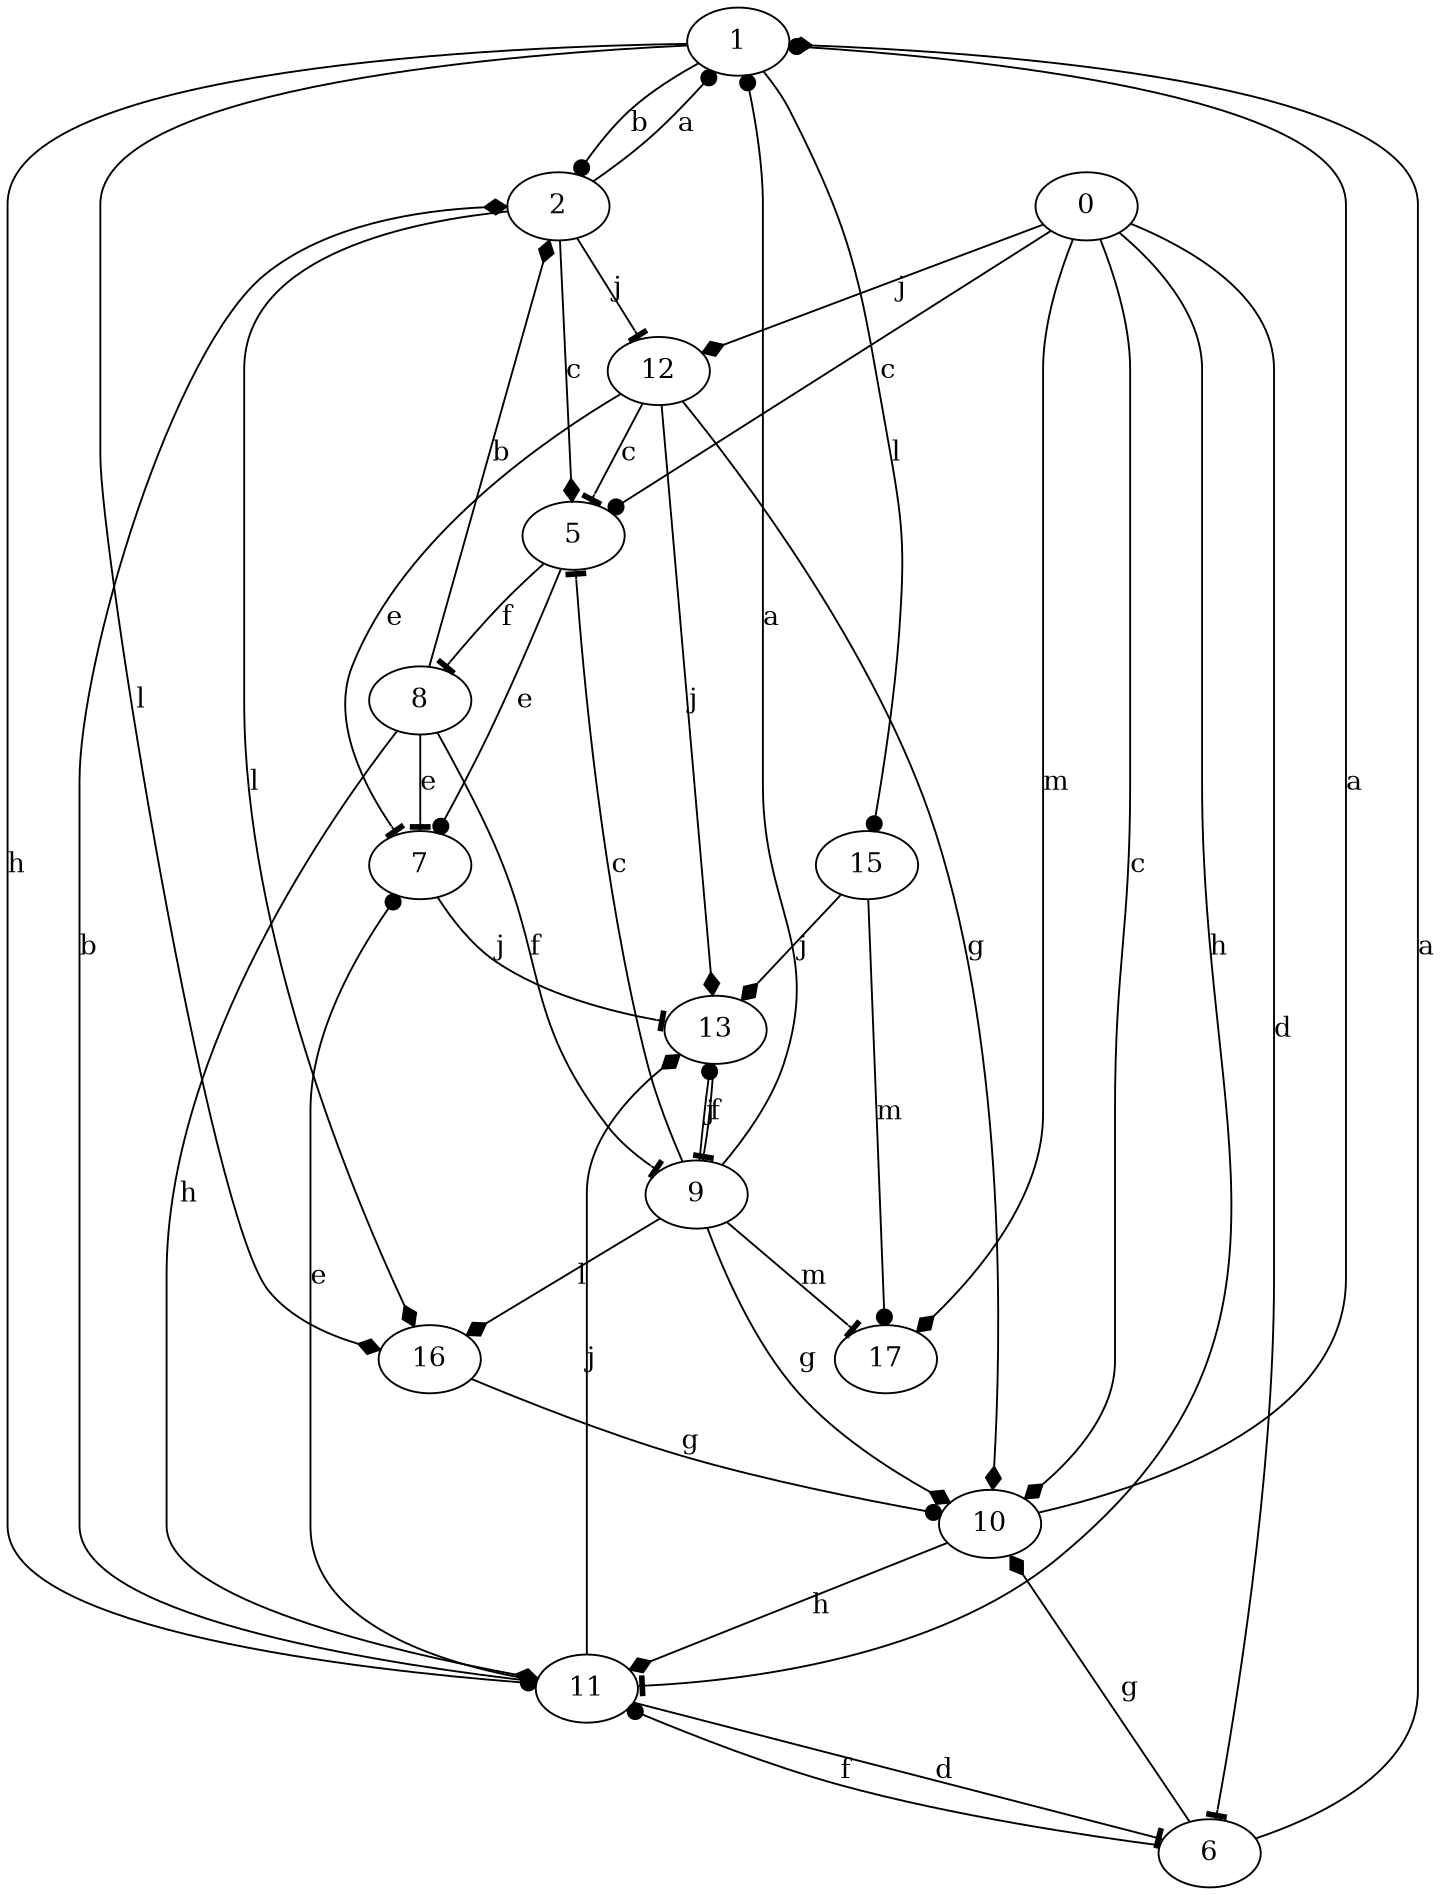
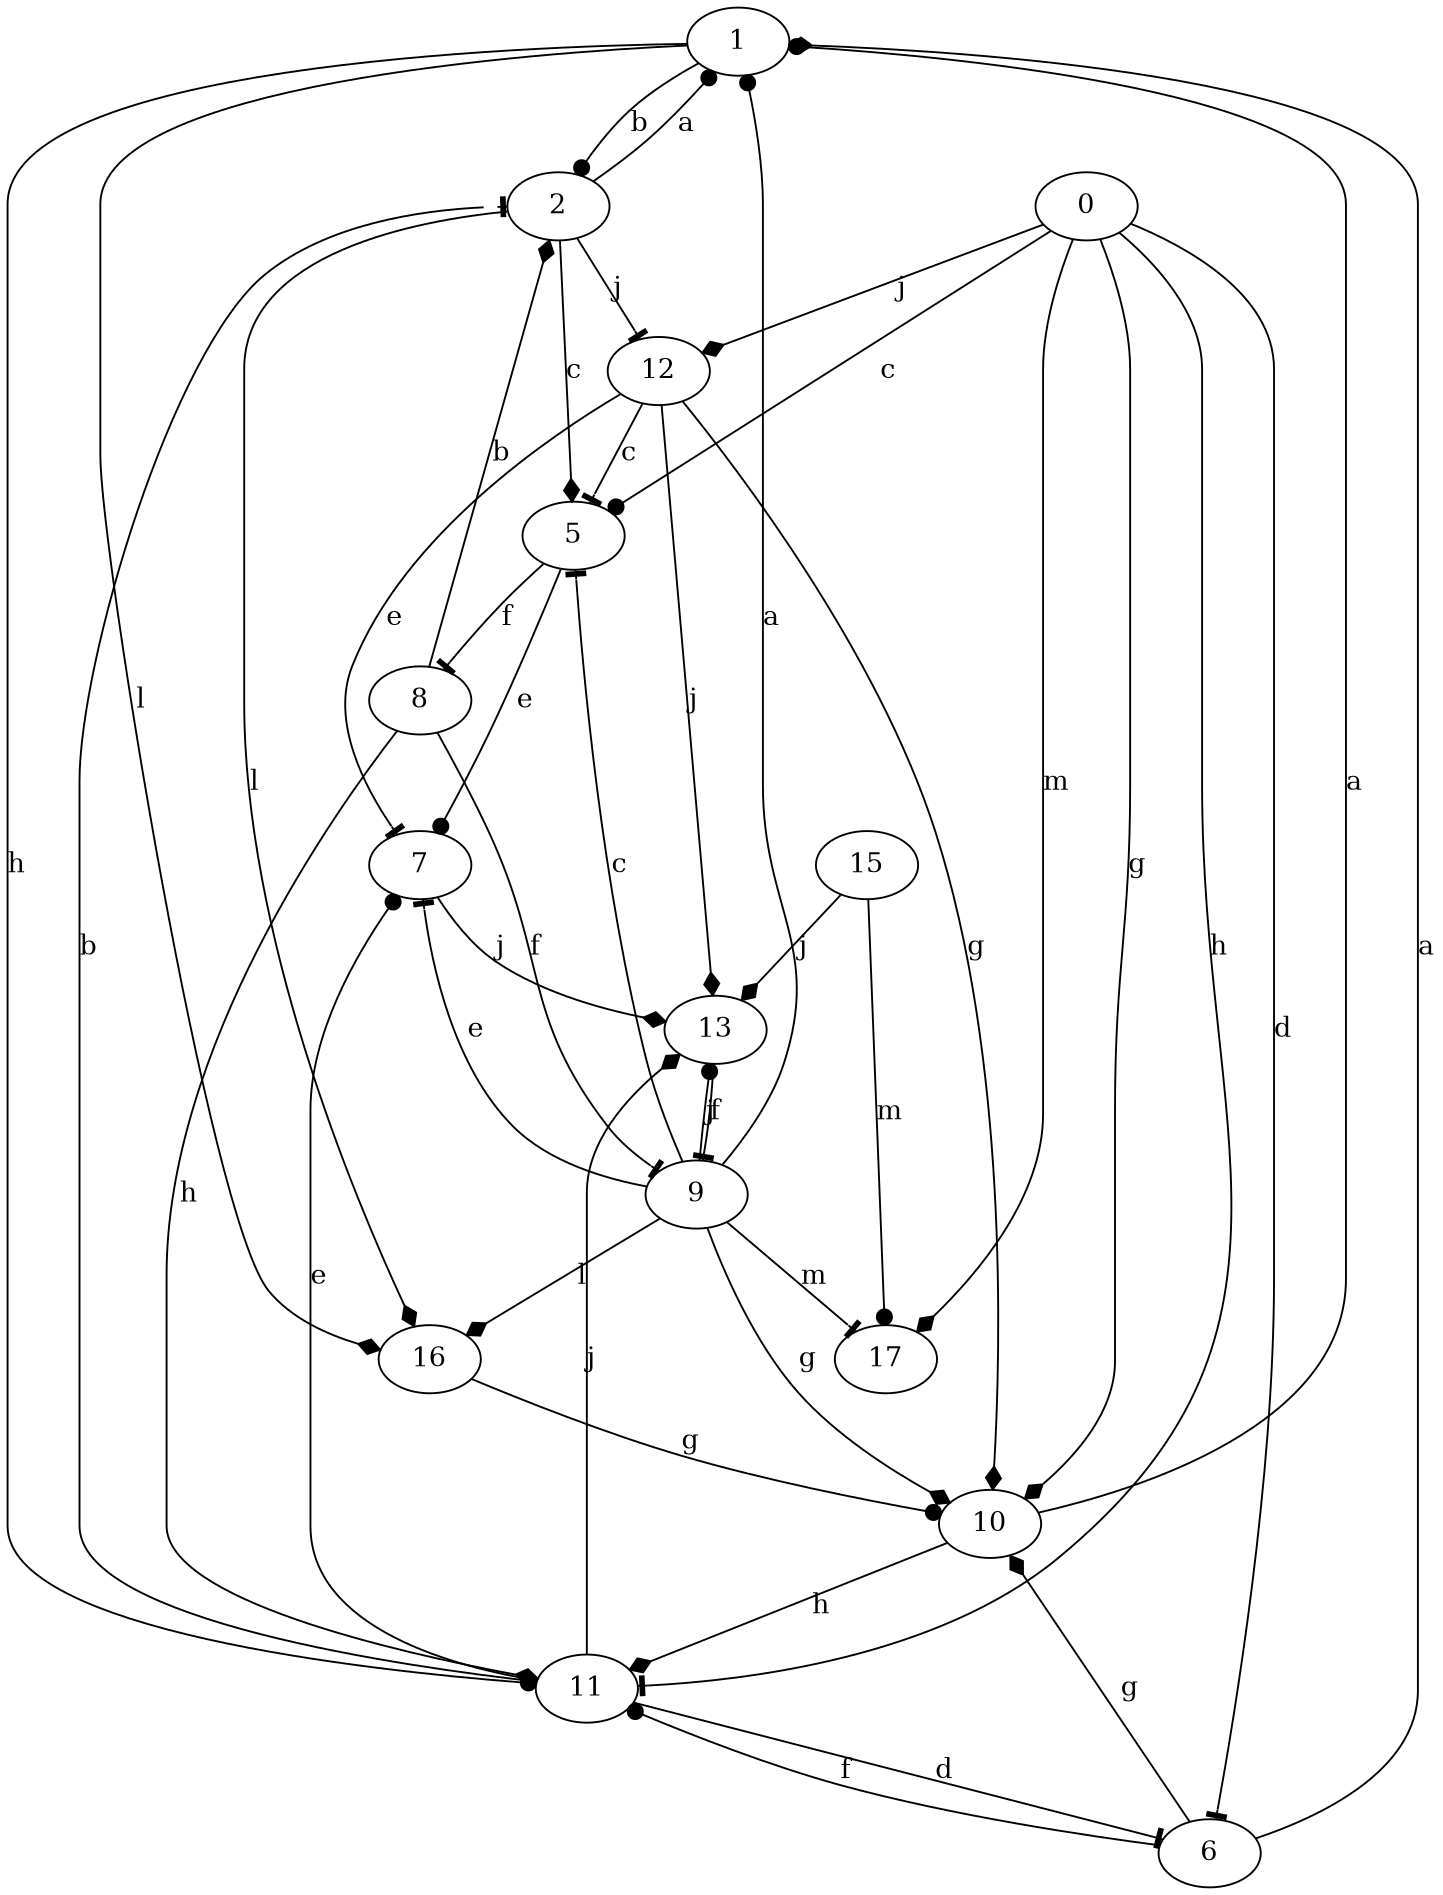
(887, 433) -> none
(420, 778) -> (485, 1091)
(1138, 865) -> (1138, 865)
(521, 976) -> (521, 976)
(80, 1014) -> (80, 1014)
